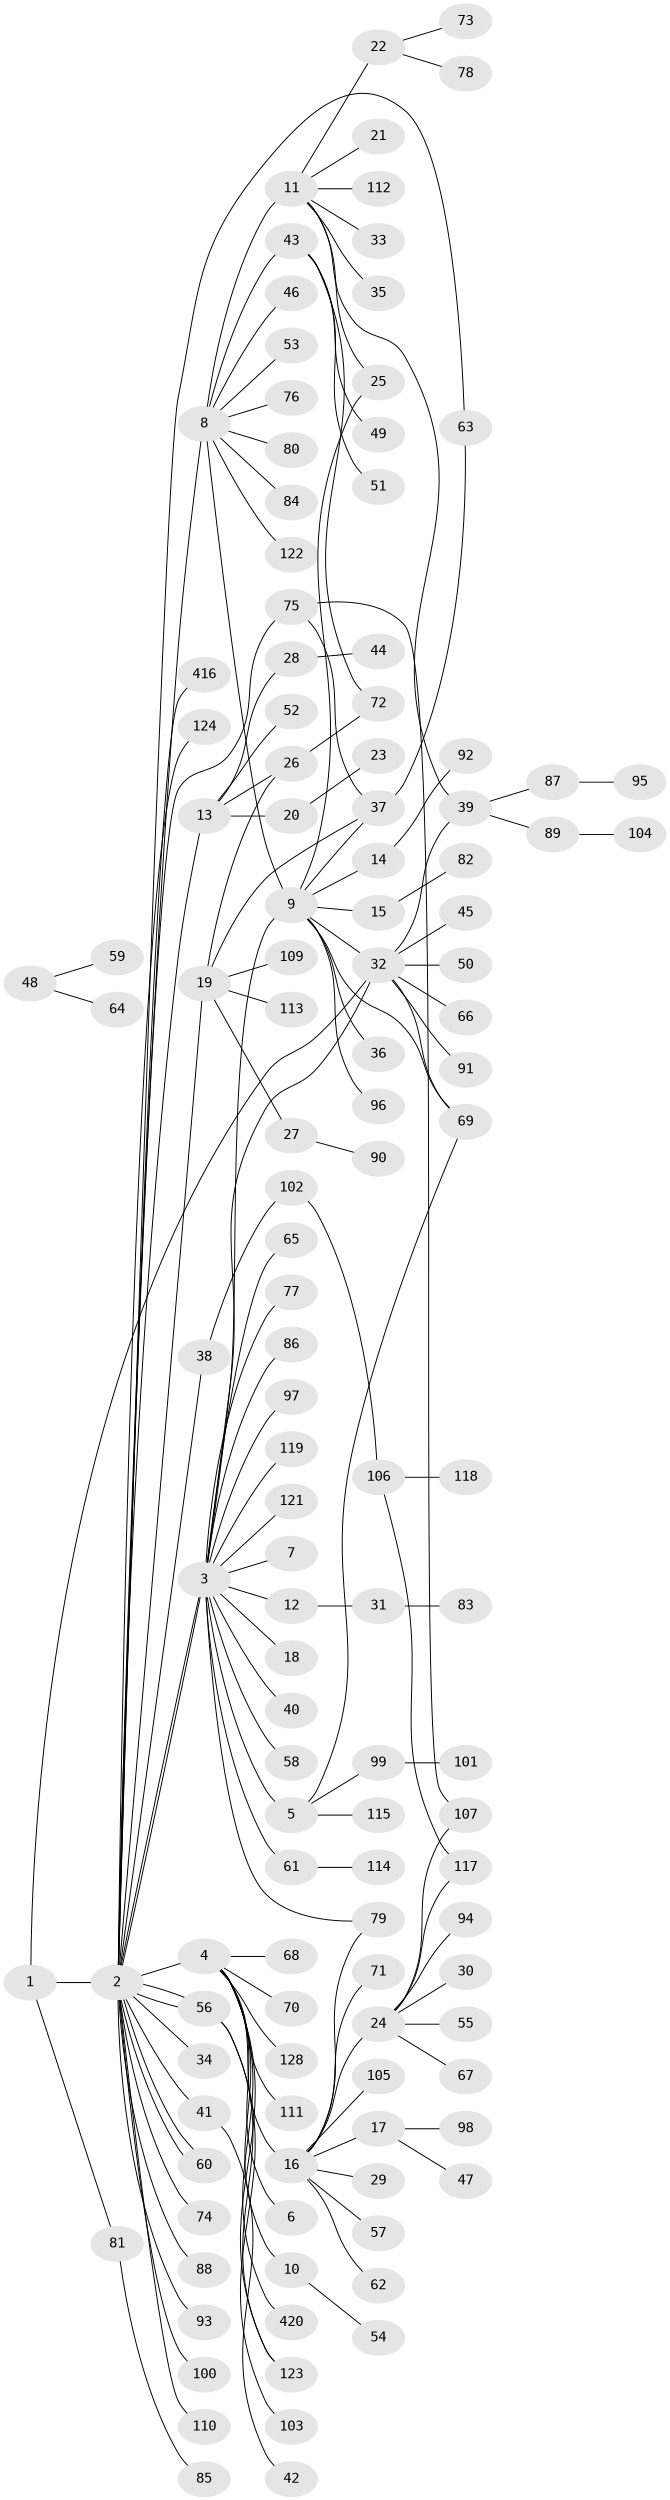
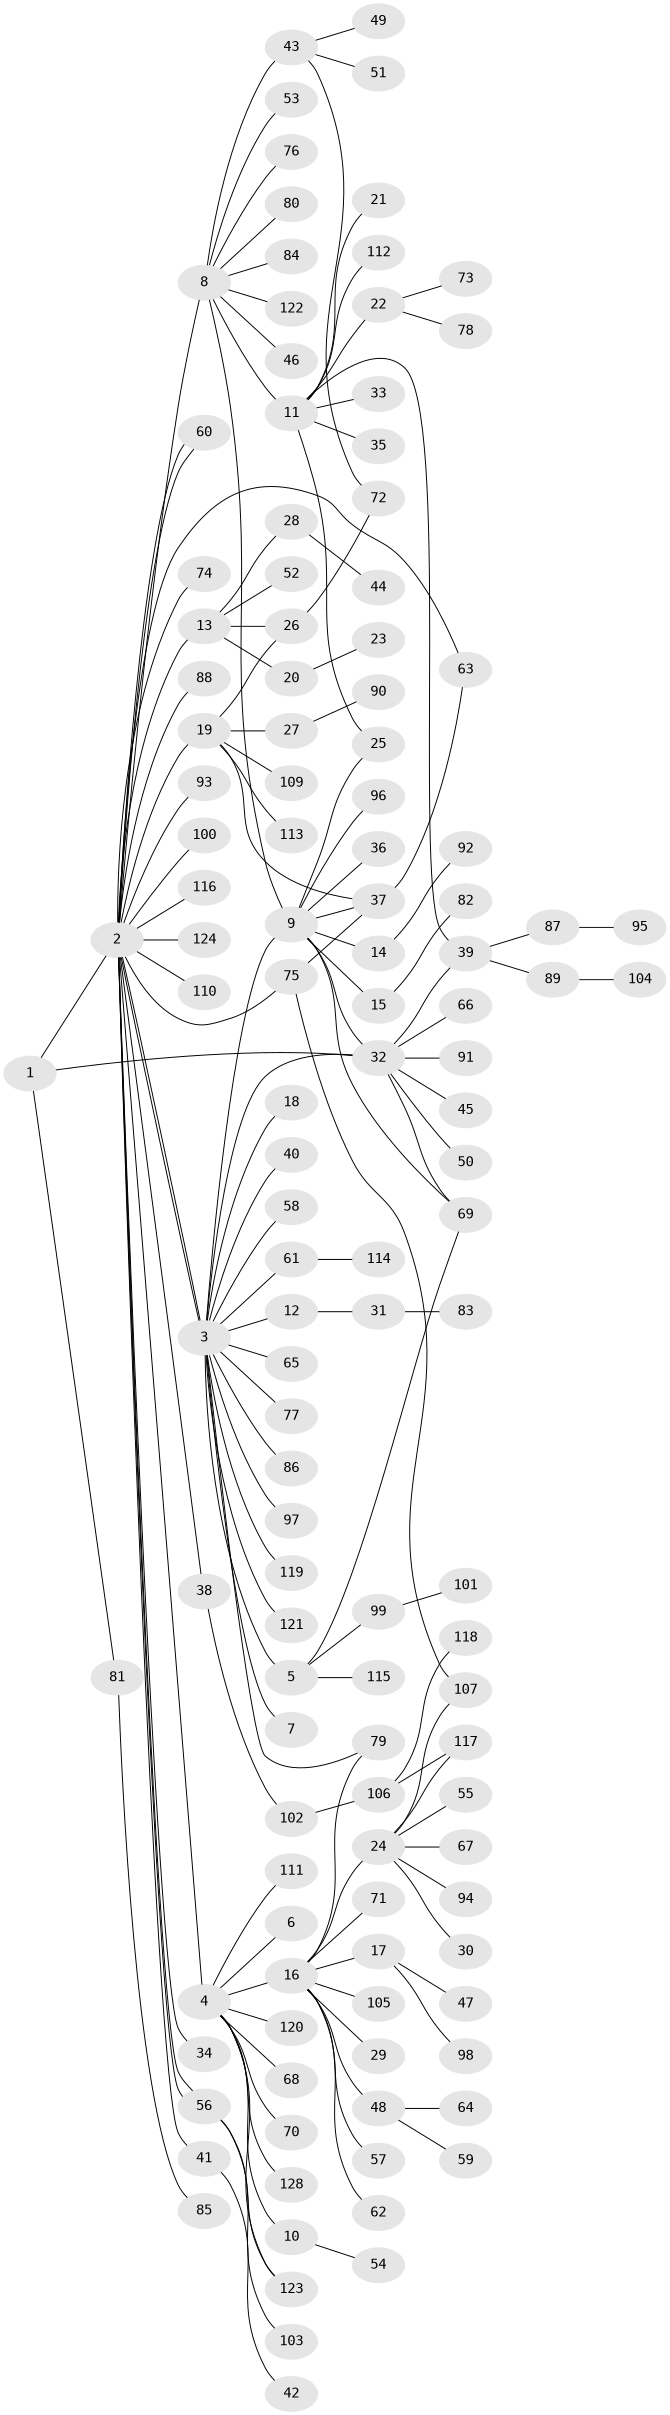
(204, 675) -> (204, 888)
none -> (340, 2059)
(291, 2322) -> (291, 2028)
